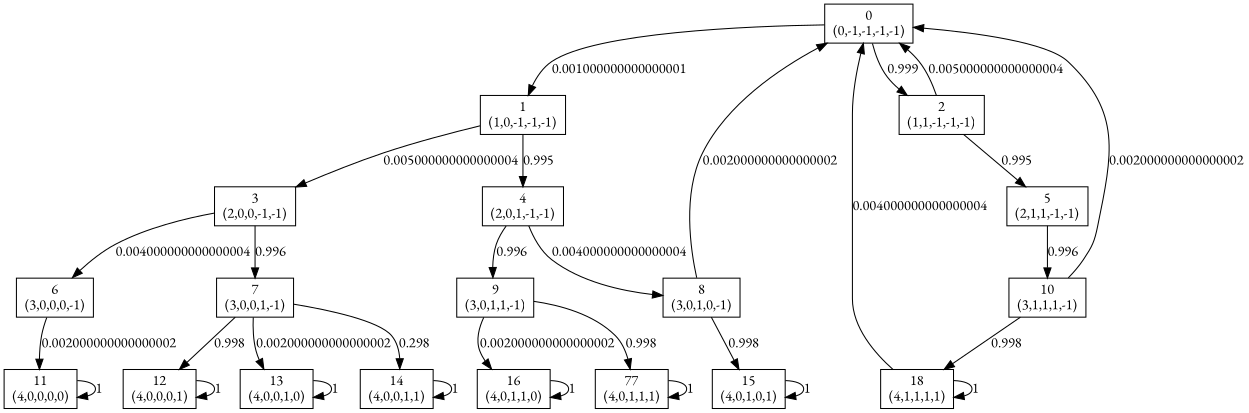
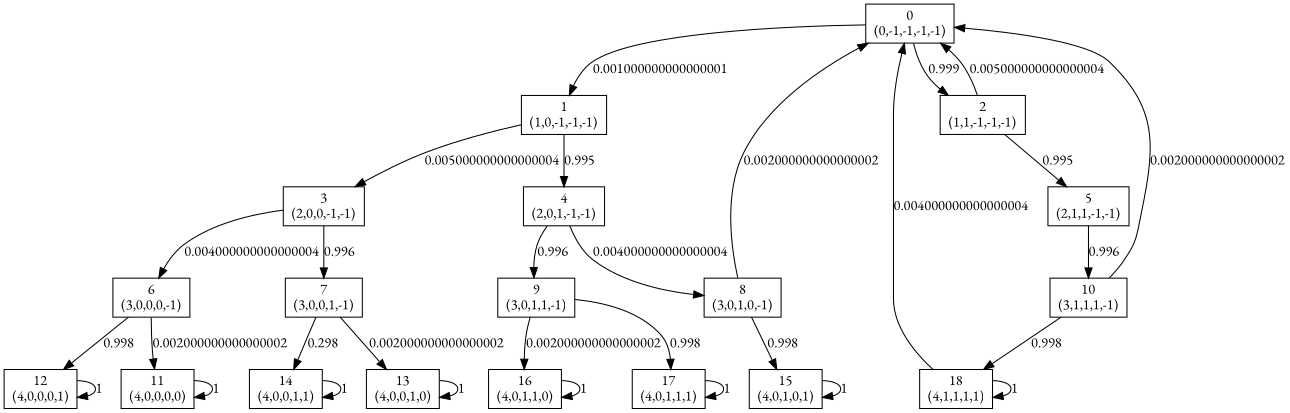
(211, 340) -> (100, 340)
(632, 389) -> (669, 389)
